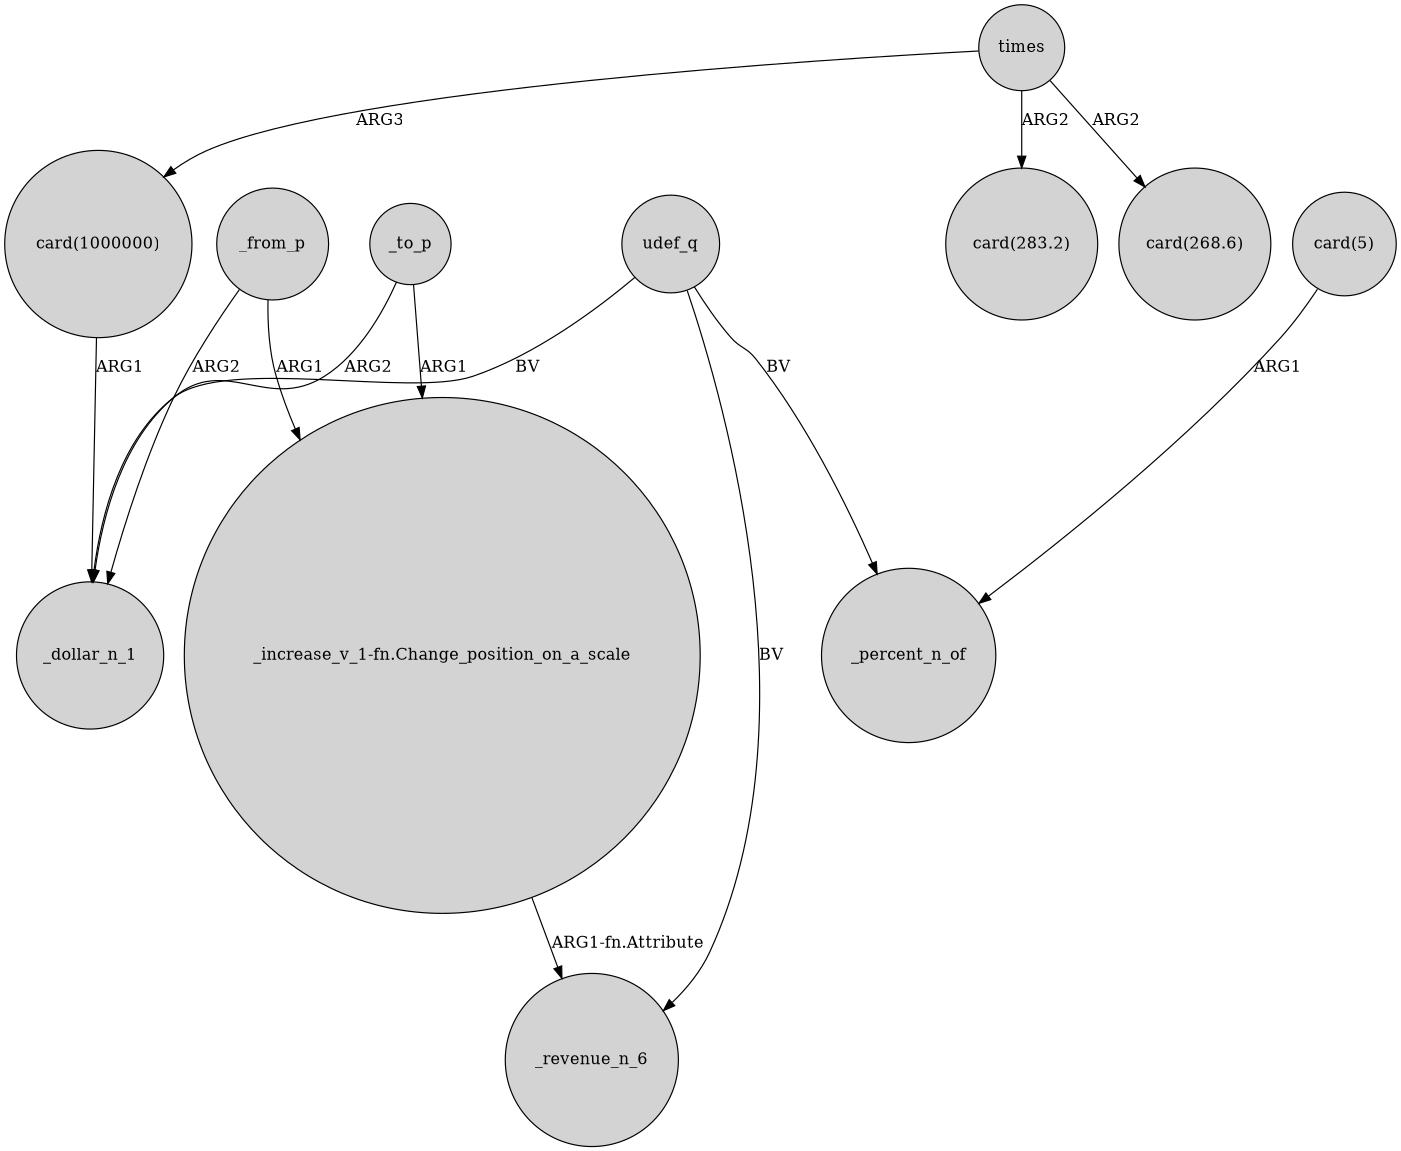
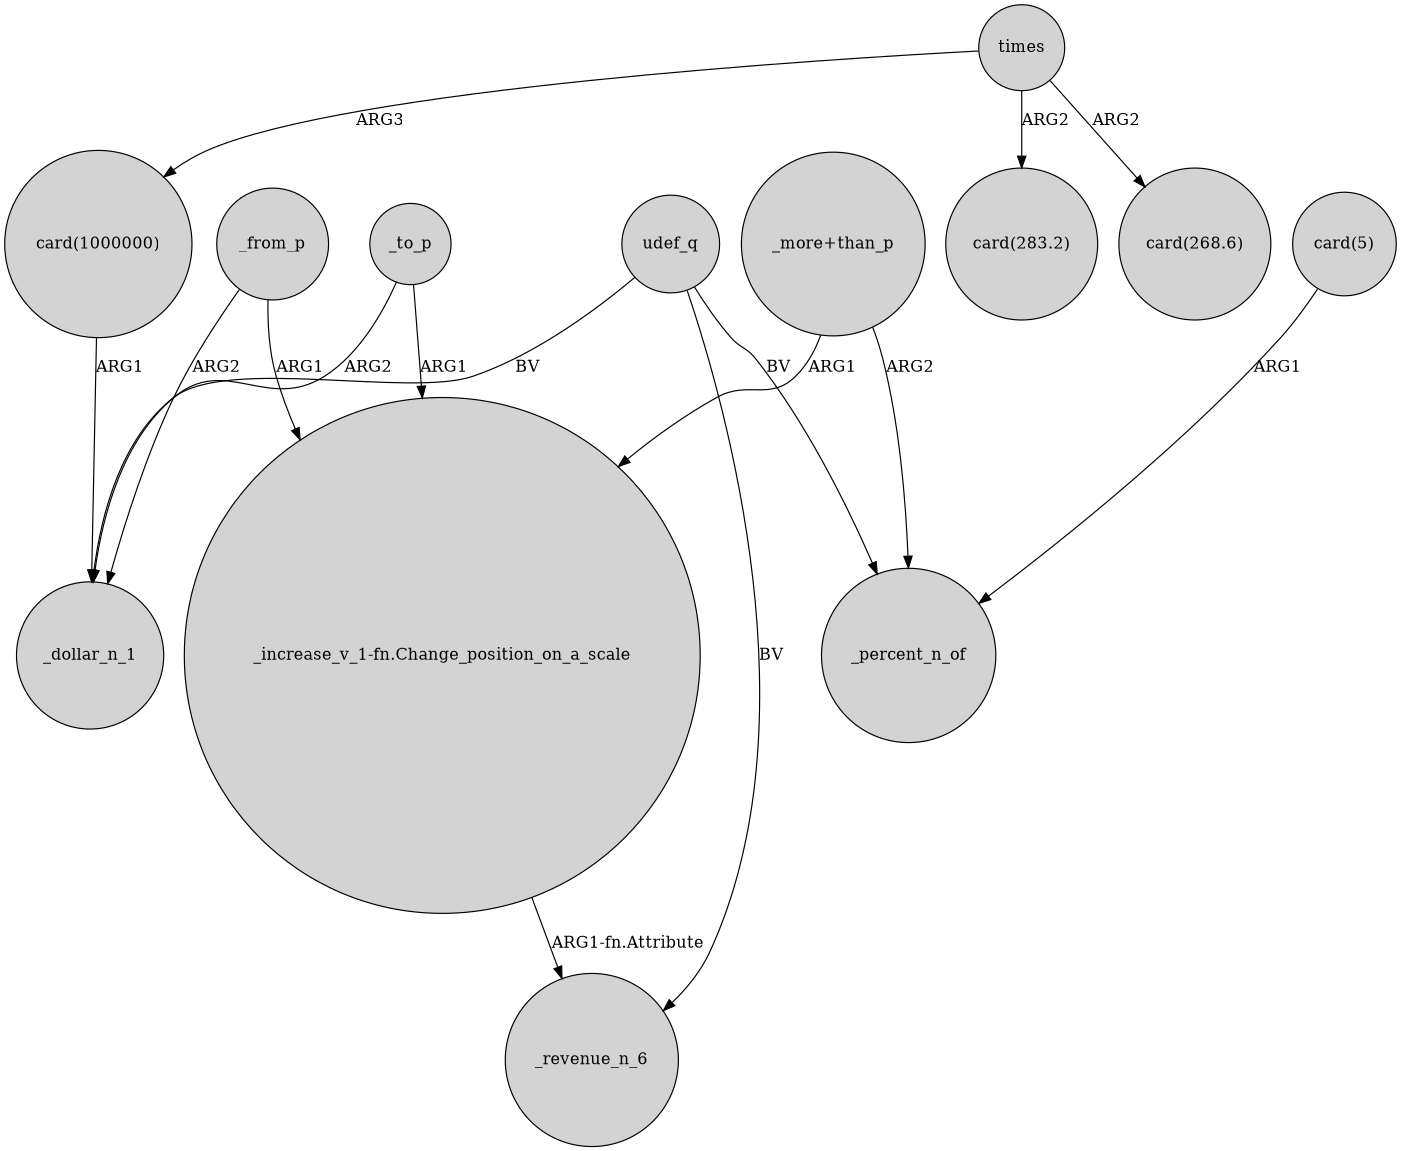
none -> (833, 244)
